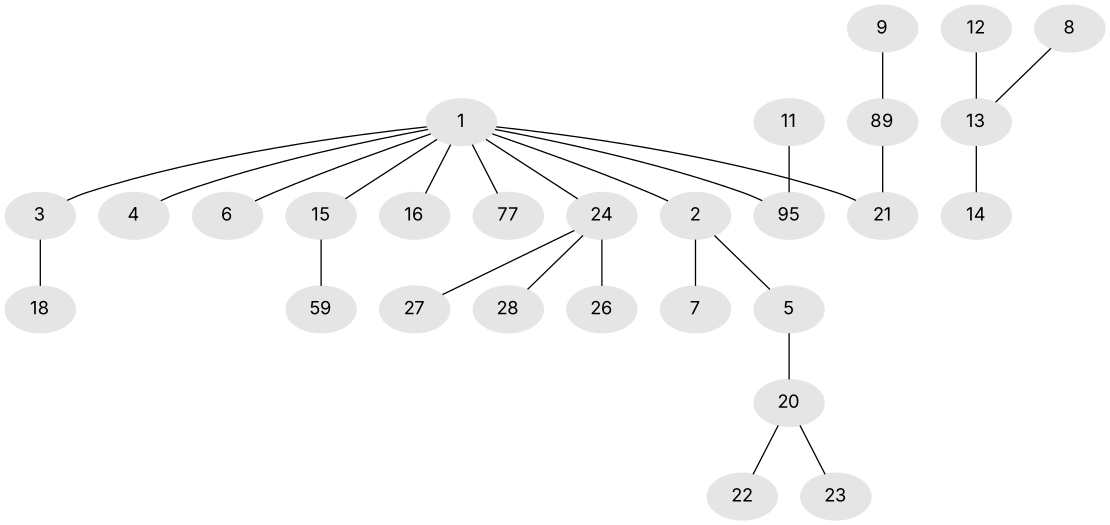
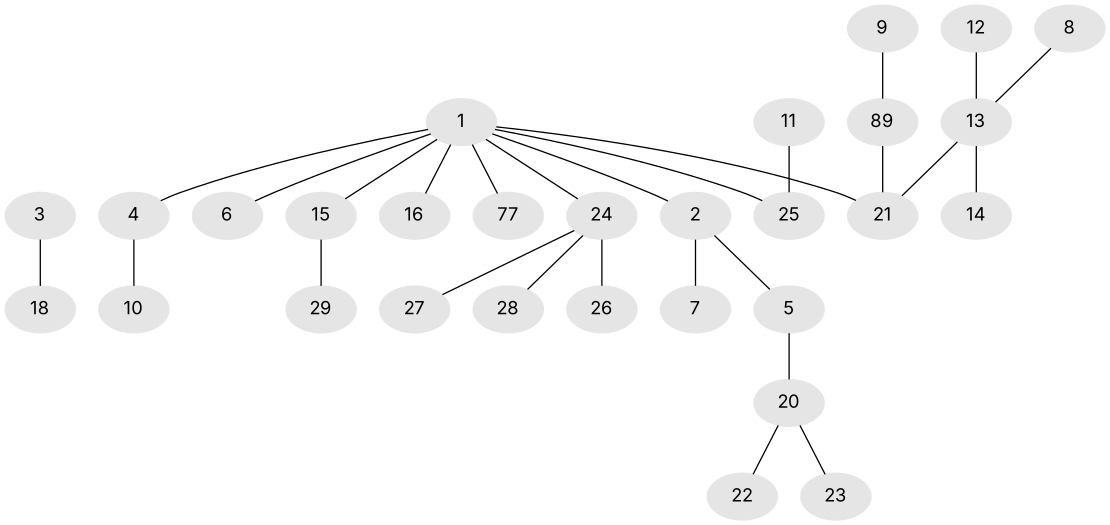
(245, 154) -> none
none -> (930, 169)
(789, 216) -> (789, 216)
none -> (134, 309)
(321, 309) -> (321, 309)
